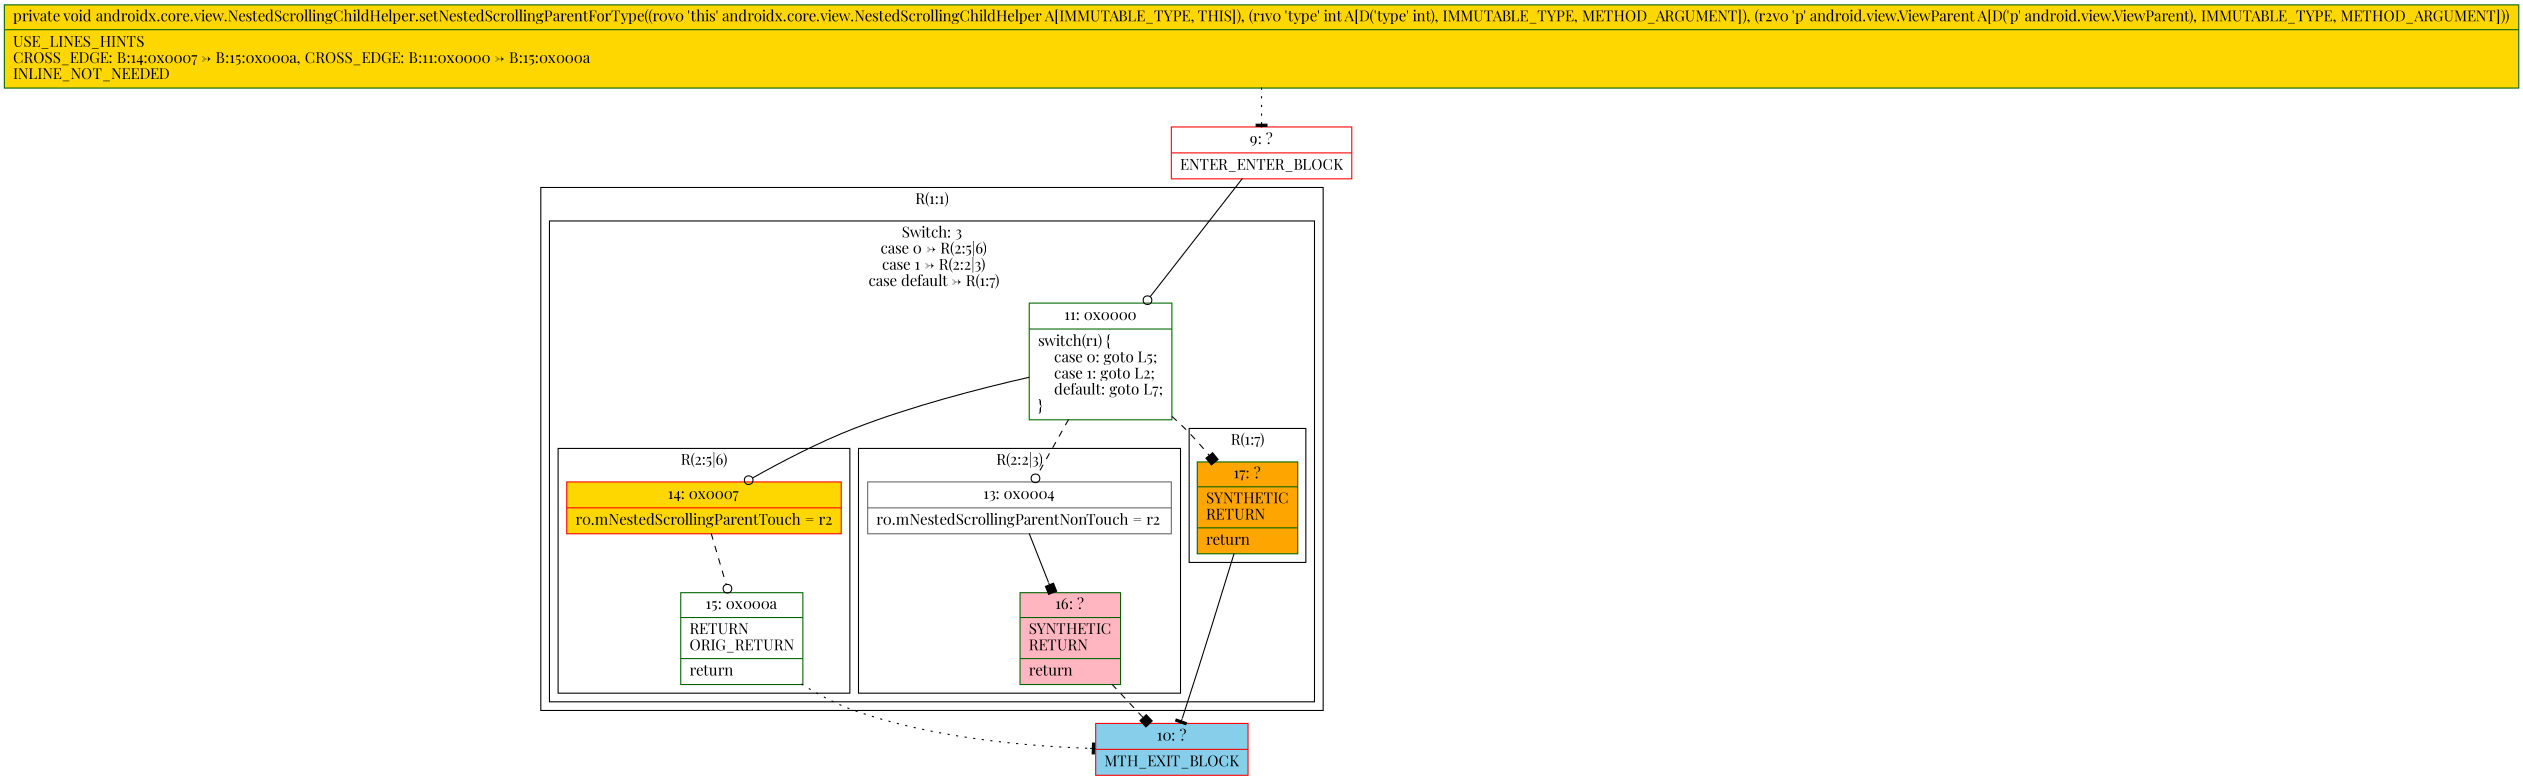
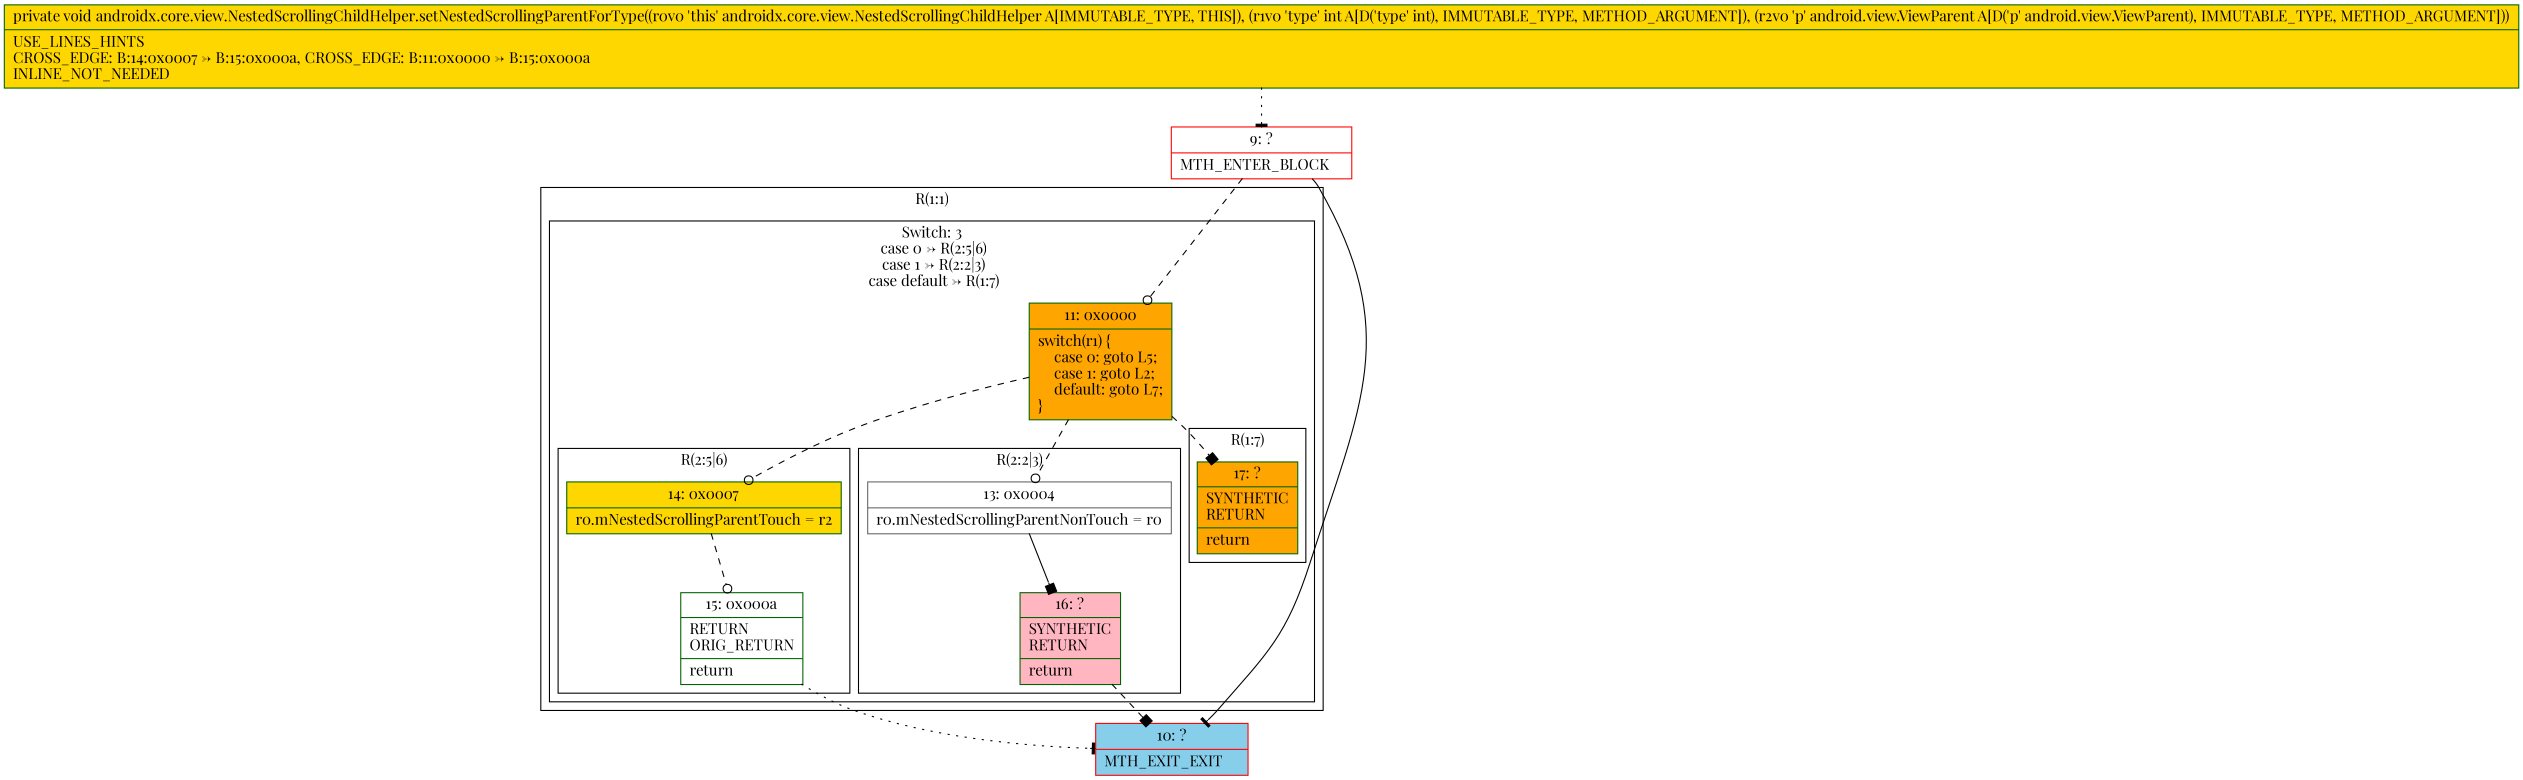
(1262, 165) -> (1255, 165)
(1196, 238) -> (1196, 238)
(1101, 361) -> (1101, 361)
(887, 417) -> (887, 417)
(704, 508) -> (704, 508)
(1018, 520) -> (1020, 520)
(1209, 636) -> (1343, 461)
(1172, 762) -> (1164, 762)
